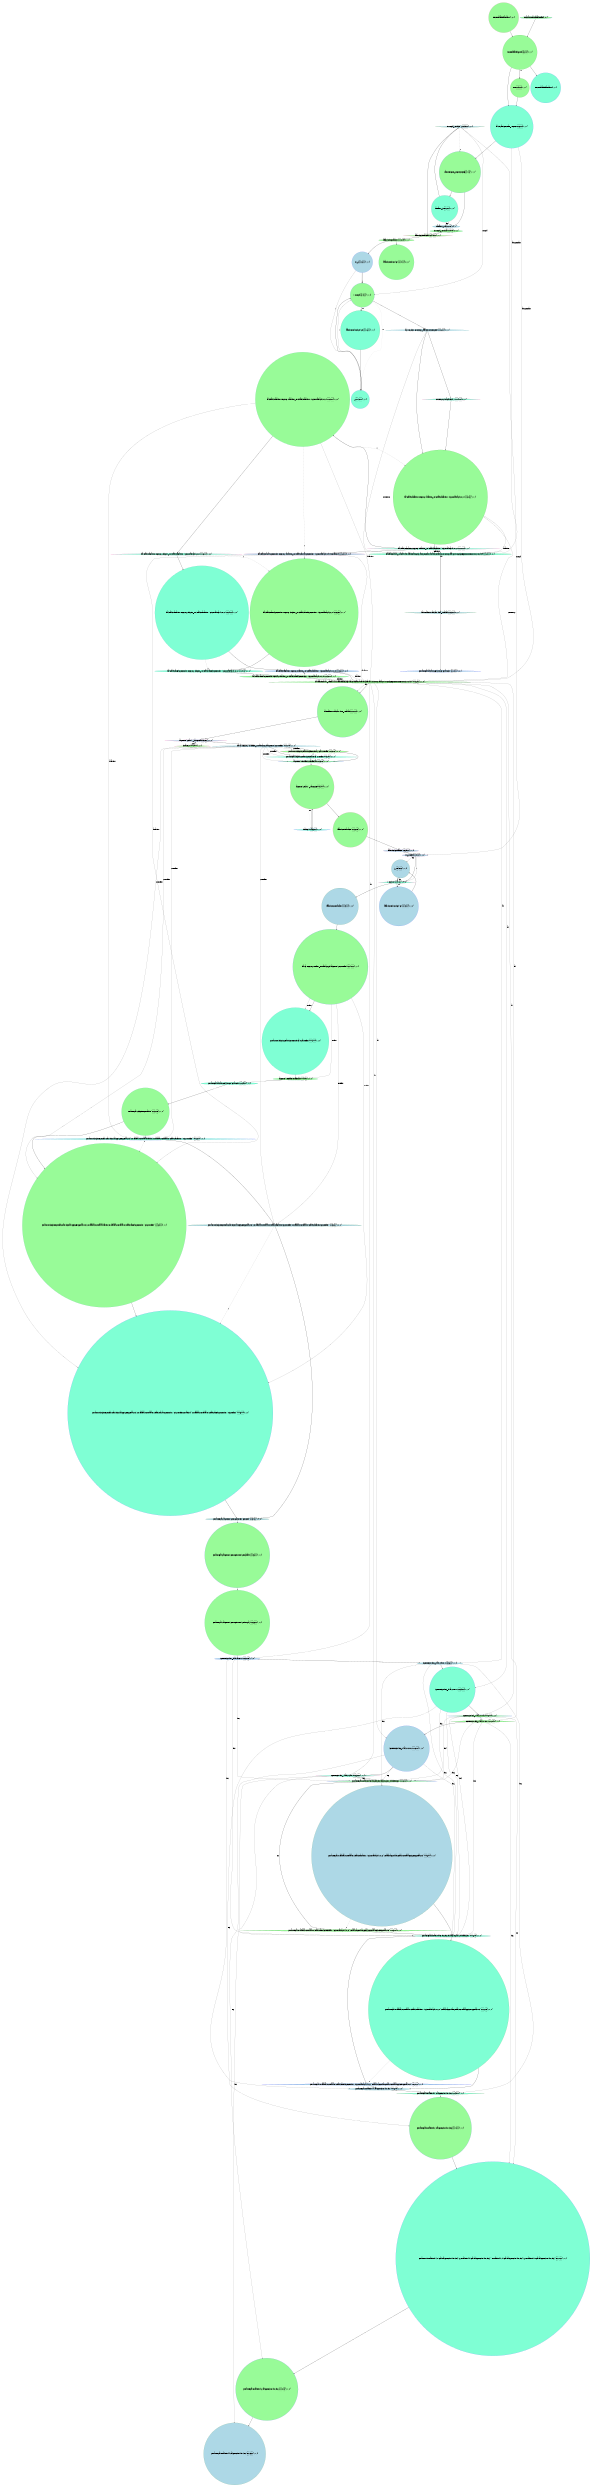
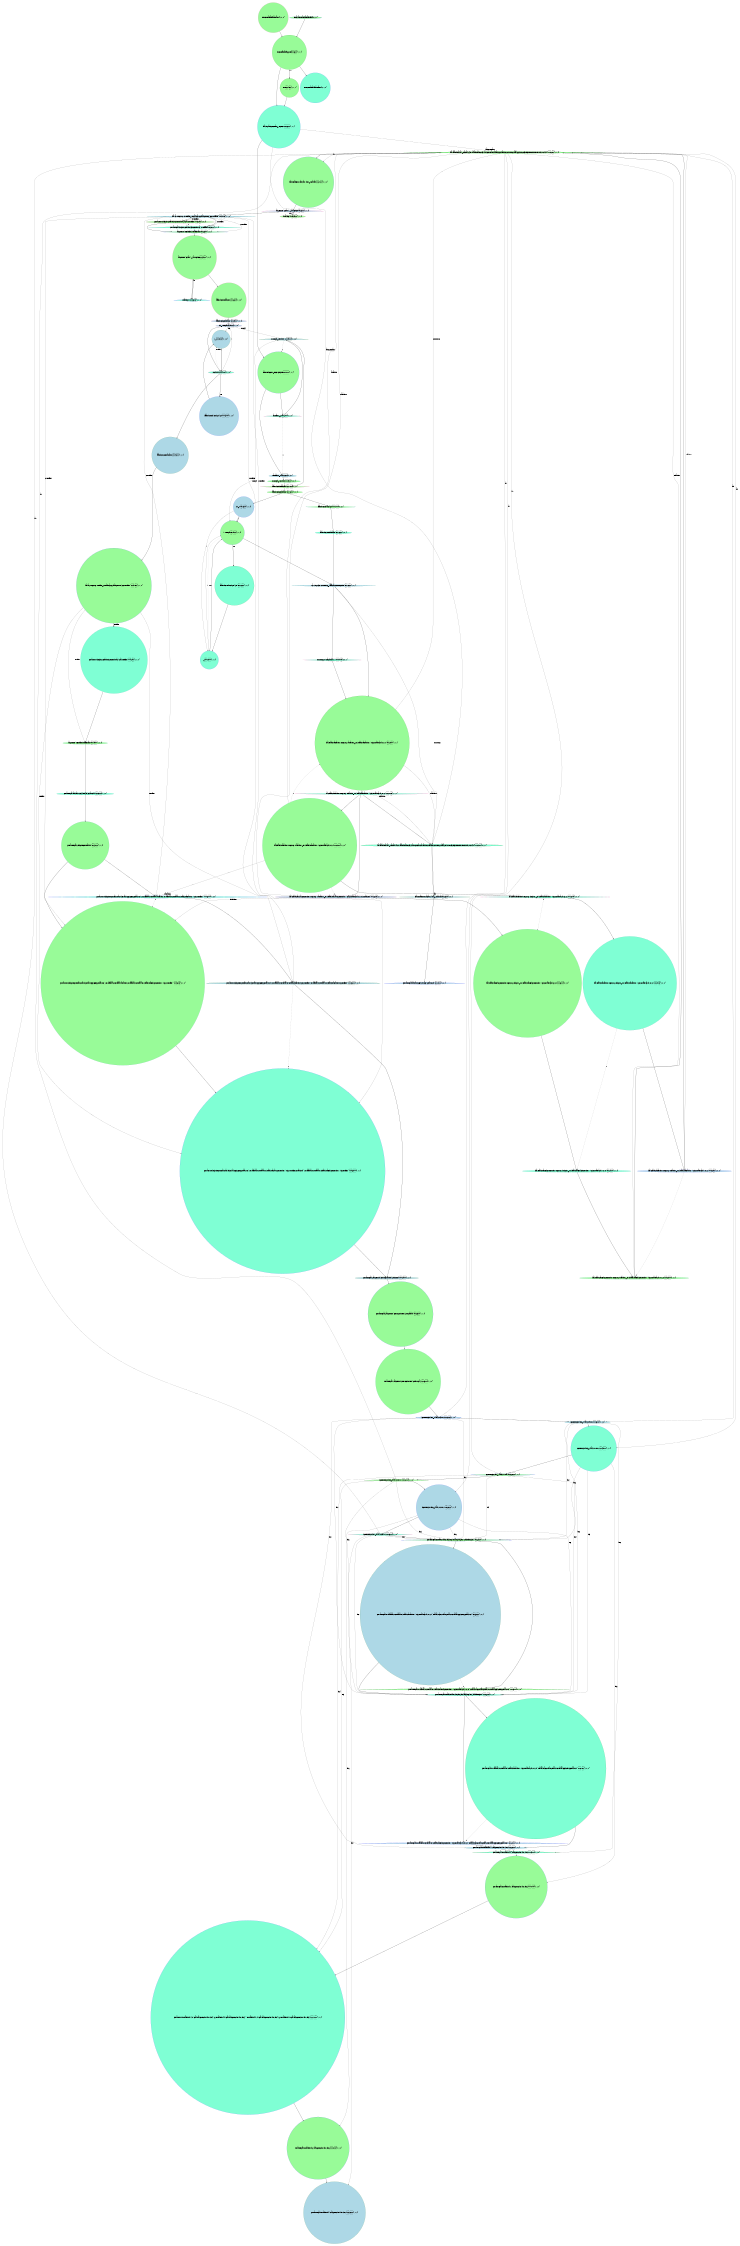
(445, 209) -> (283, 416)
(447, 224) -> (283, 455)
(396, 262) -> (331, 507)
(516, 517) -> (256, 333)
none -> (333, 533)
(192, 746) -> (293, 217)
(400, 880) -> (218, 350)
(397, 882) -> (221, 372)
